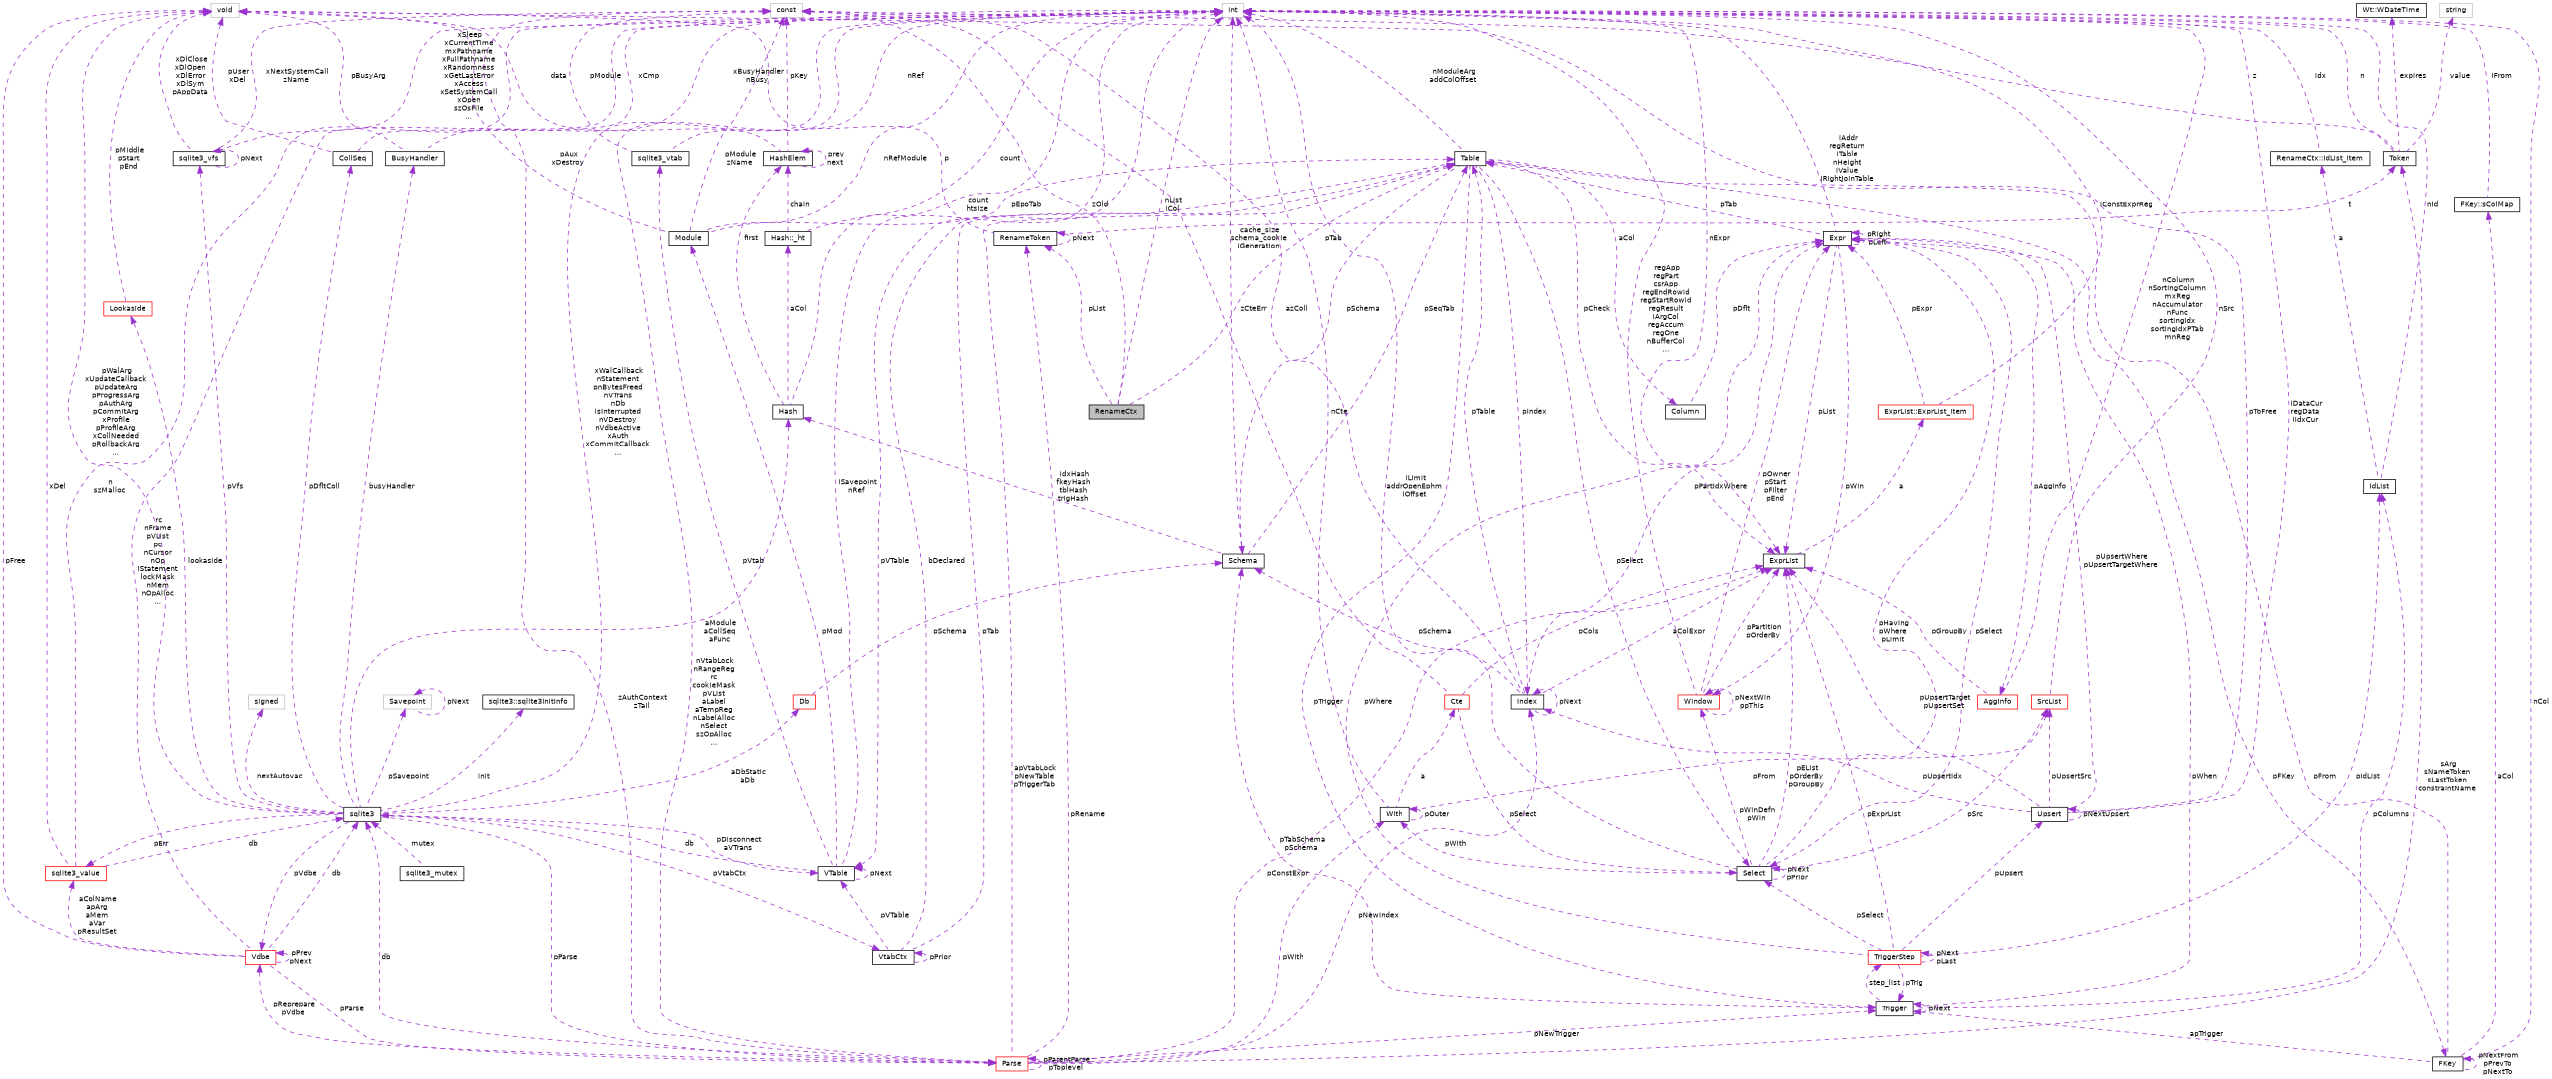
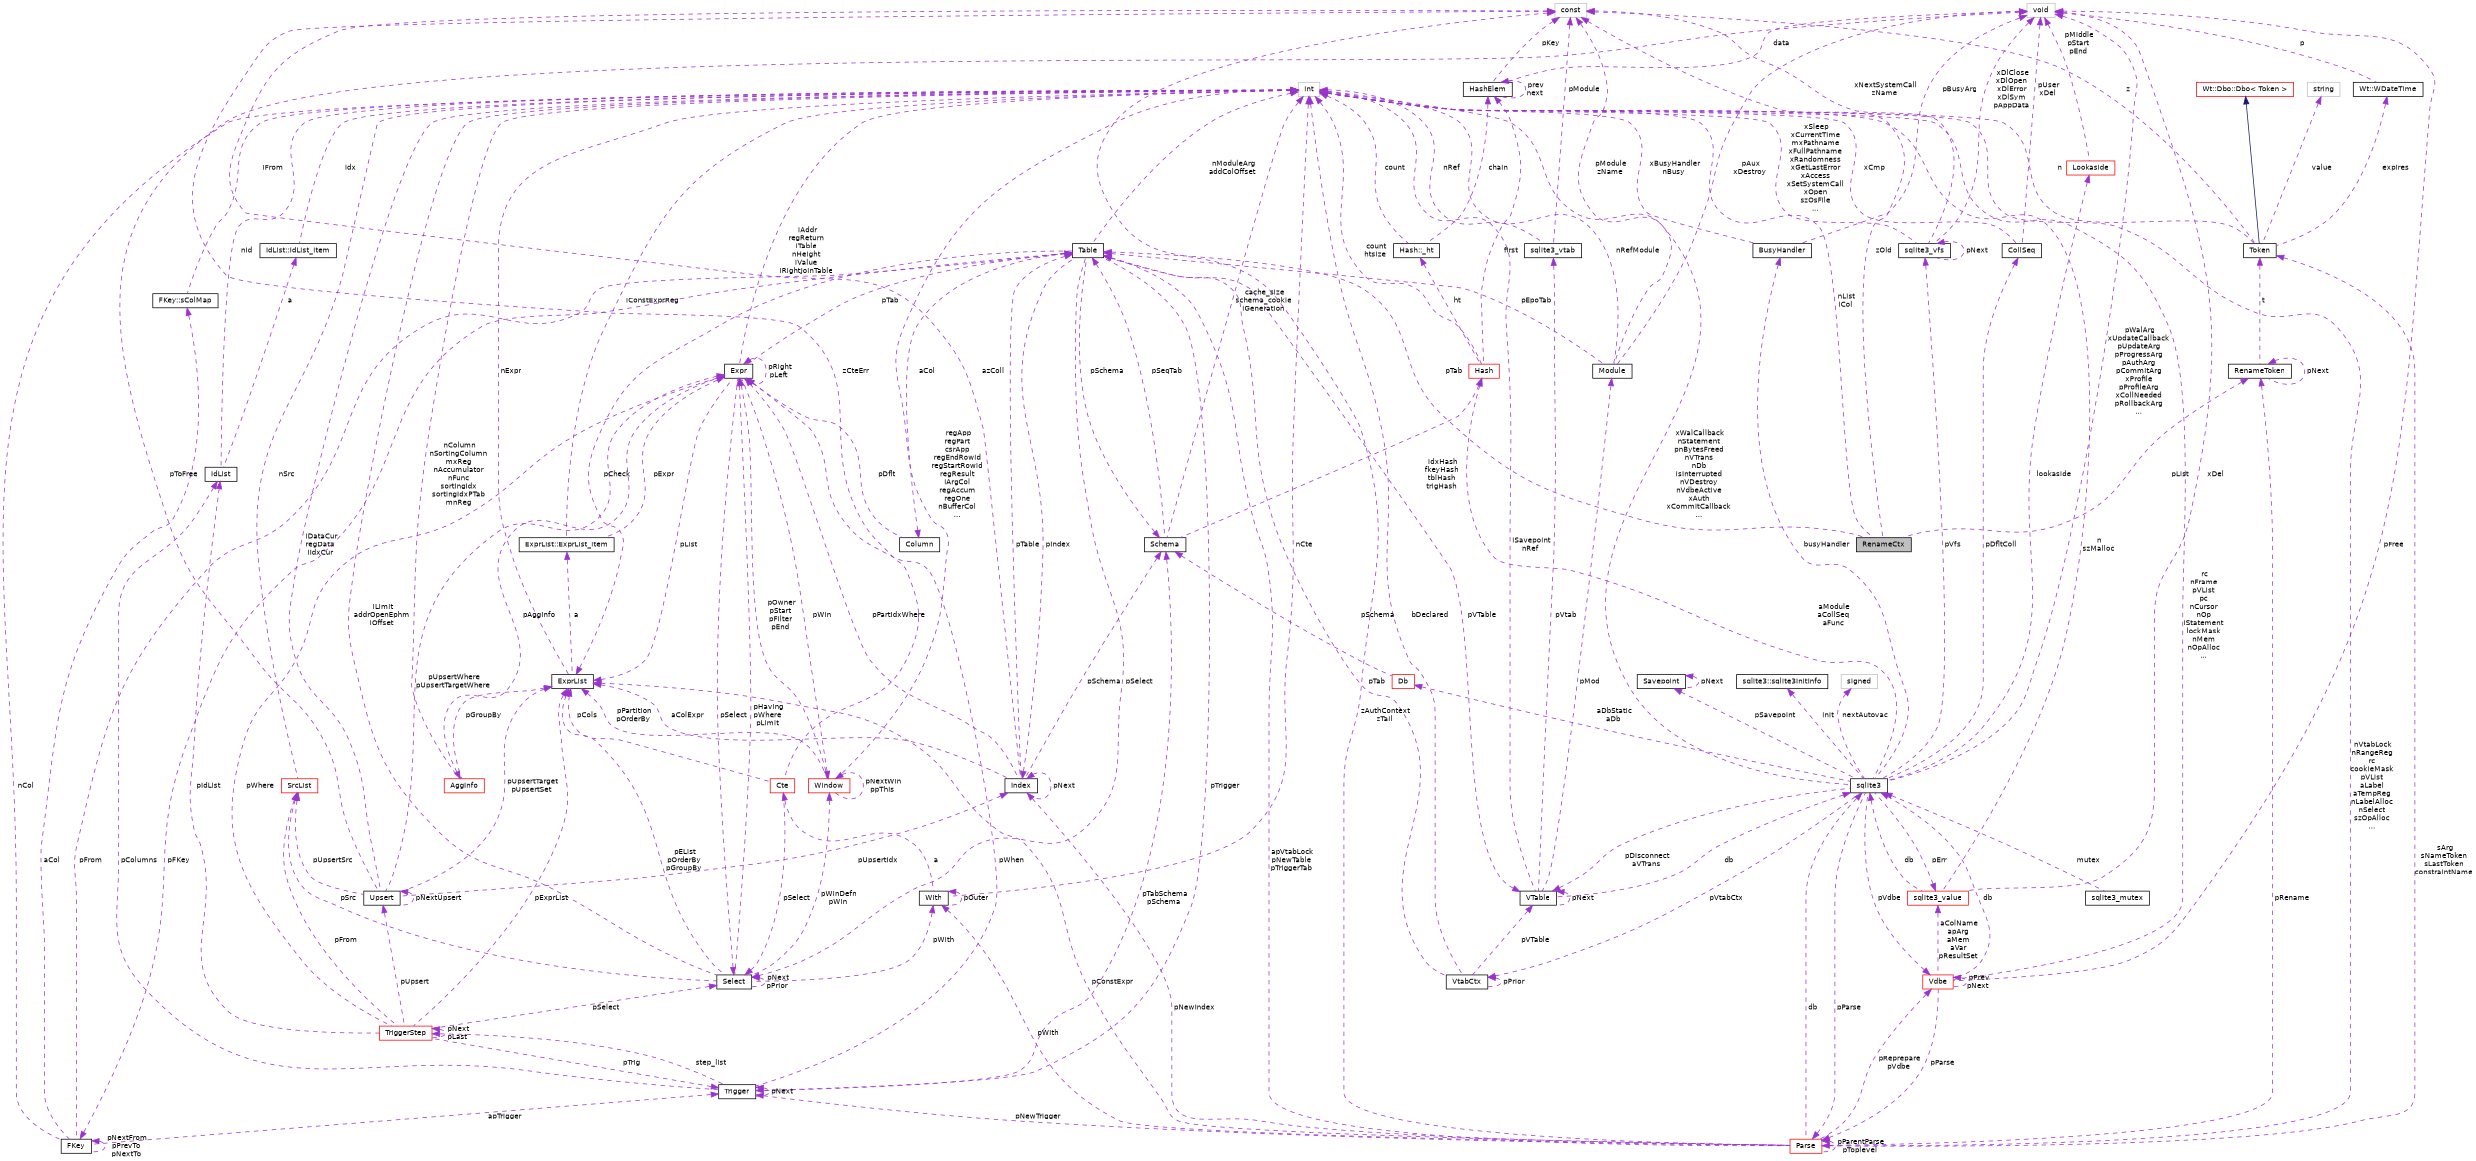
(753, 32) -> (2222, 36)
none -> (2245, 89)
(1702, 120) -> (646, 130)
(2320, 159) -> (298, 251)
(797, 309) -> (1456, 301)
(788, 412) -> (1484, 371)
(1926, 412) -> (567, 545)
(408, 702) -> (1661, 682)
(1734, 762) -> (309, 927)
